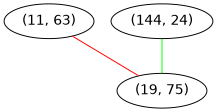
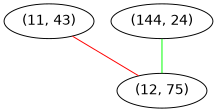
(49, 21) -> (49, 21)
(162, 91) -> (162, 91)
